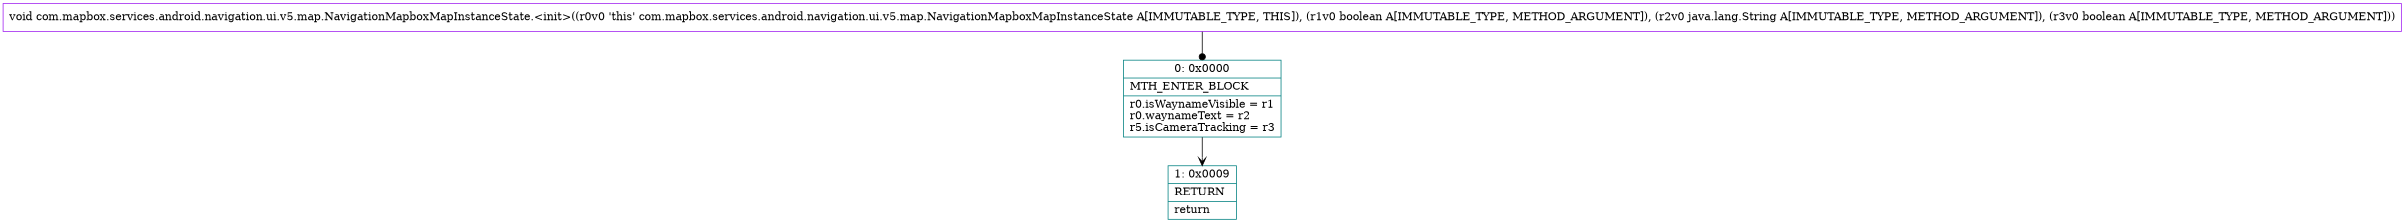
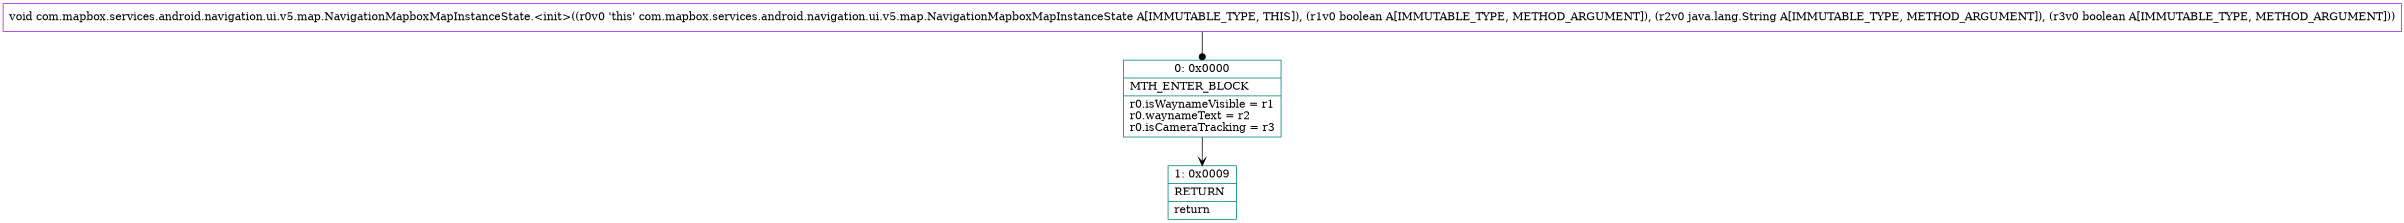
(1202, 128) -> (1202, 128)
